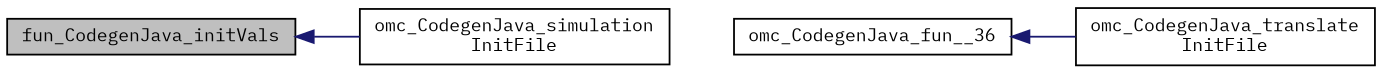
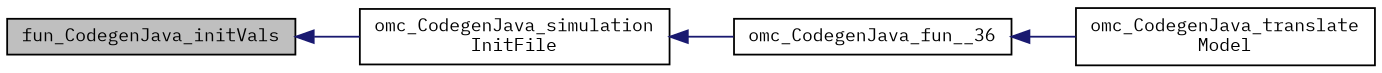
none -> (711, 37)
(1225, 37) -> (1225, 37)
